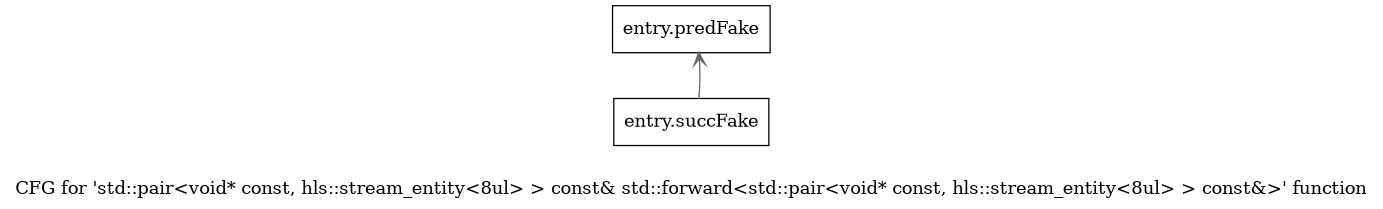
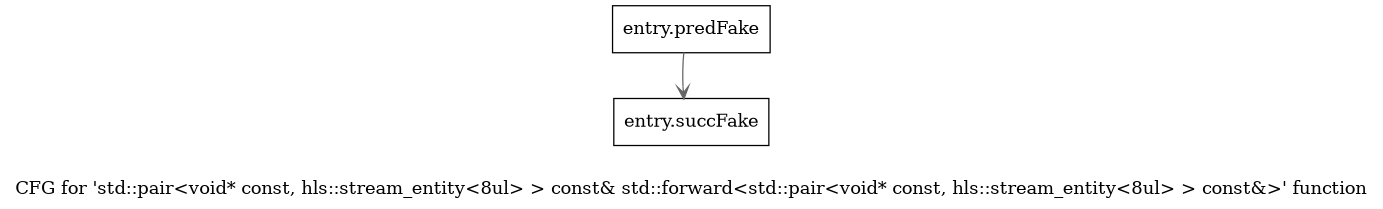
(700, 82) -> (683, 69)
